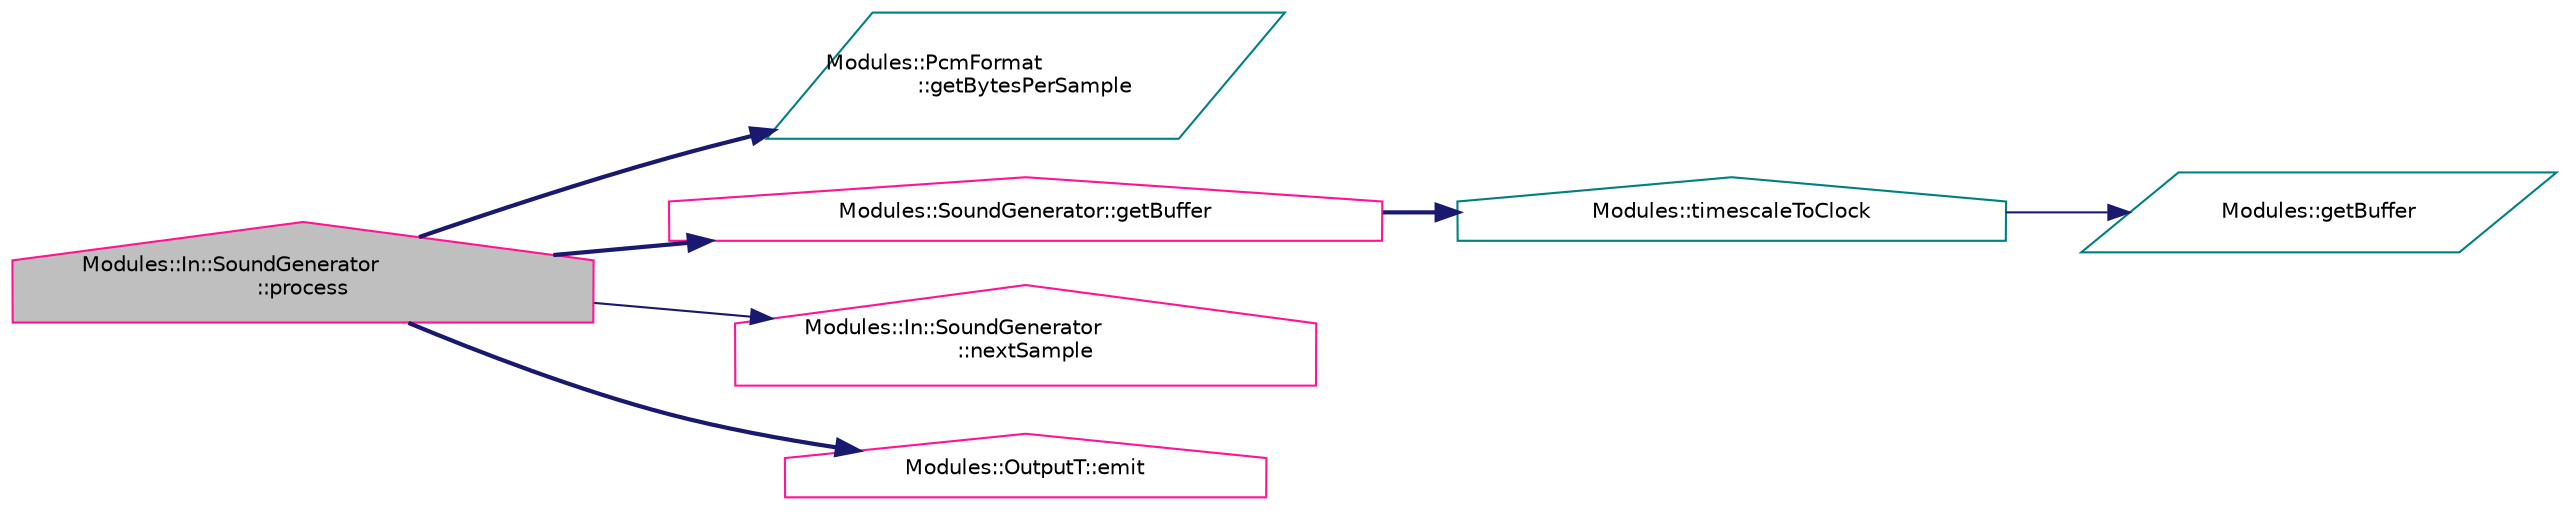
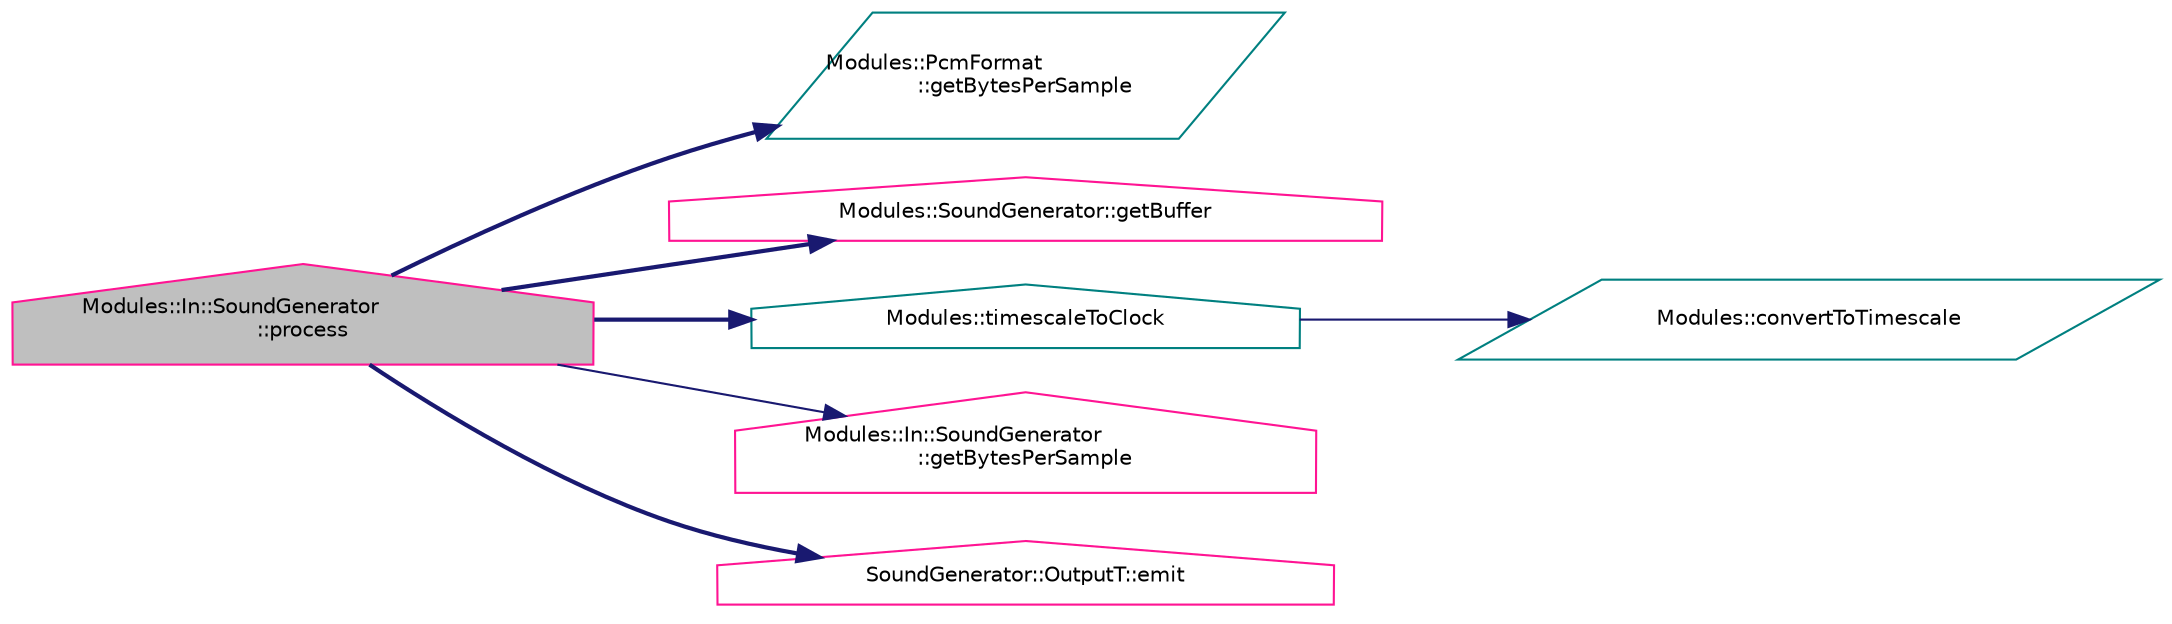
(1410, 212) -> (662, 320)
(2319, 212) -> (1809, 320)
(1026, 341) -> (1026, 448)
(1026, 469) -> (1026, 576)
